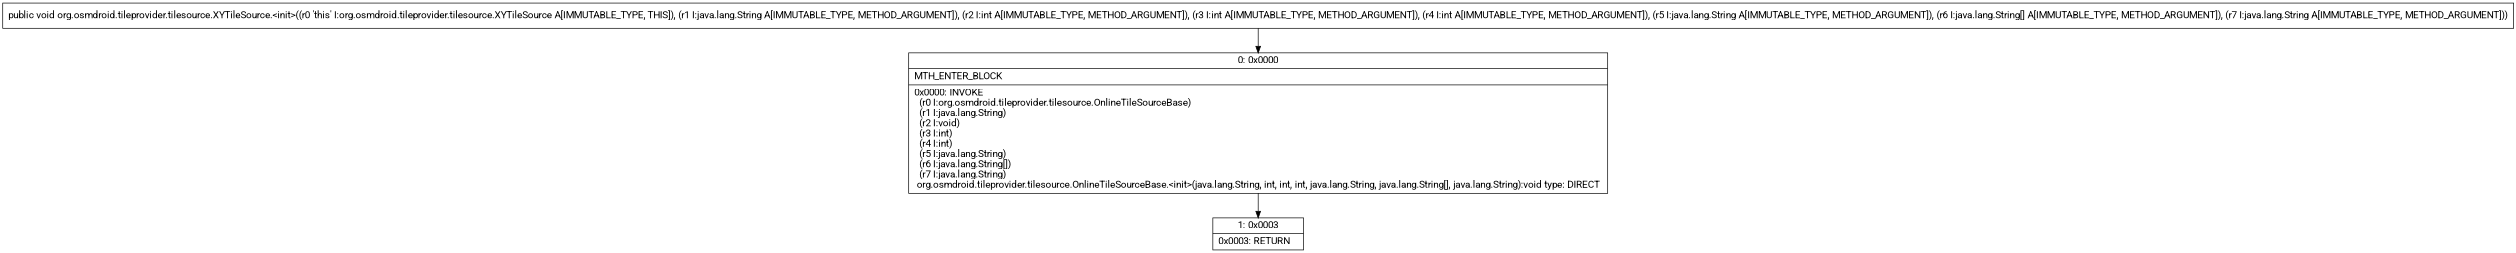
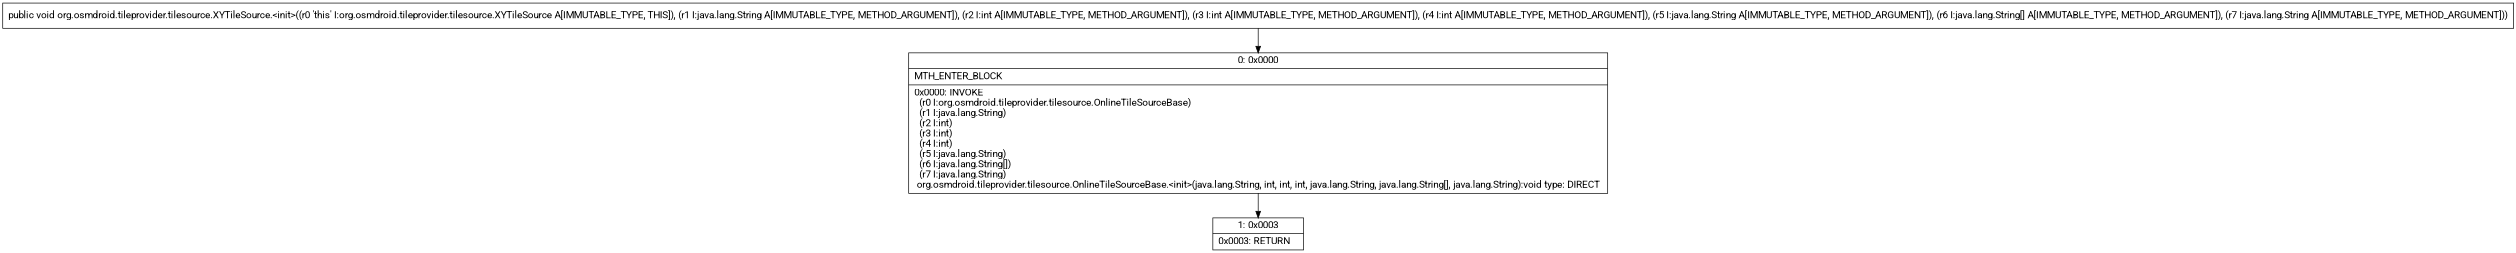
(937, 123) -> (933, 123)
